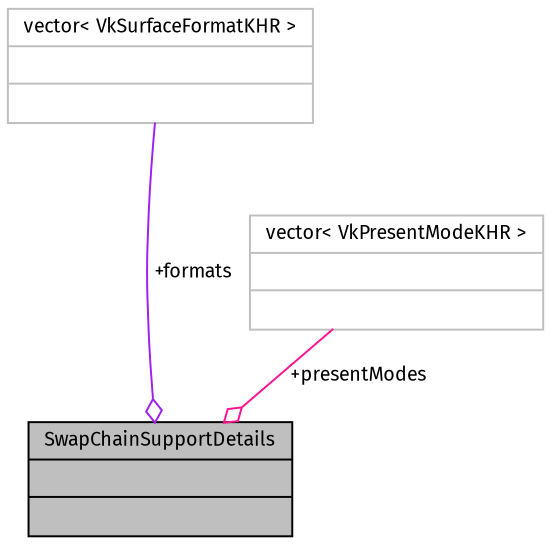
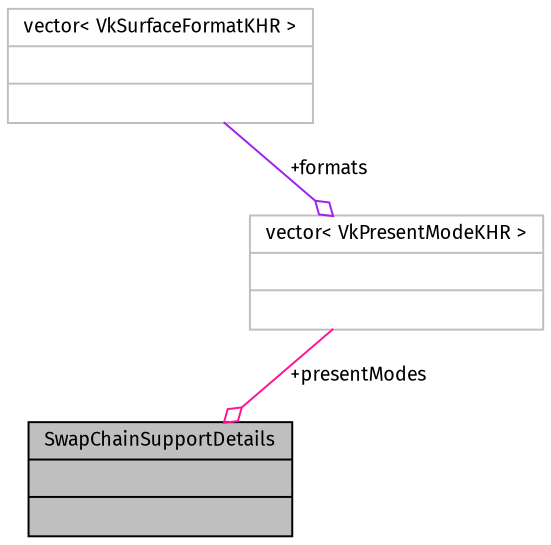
(147, 260) -> (269, 161)
